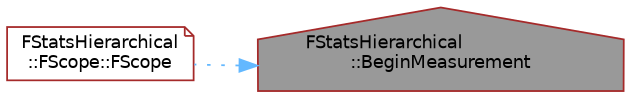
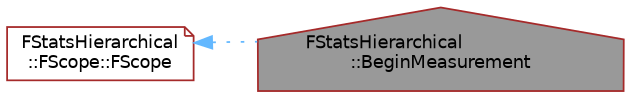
(217, 65) -> (235, 42)
